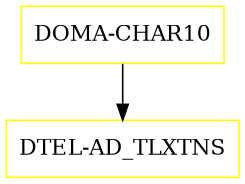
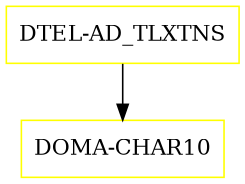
(123, 84) -> (123, 84)
